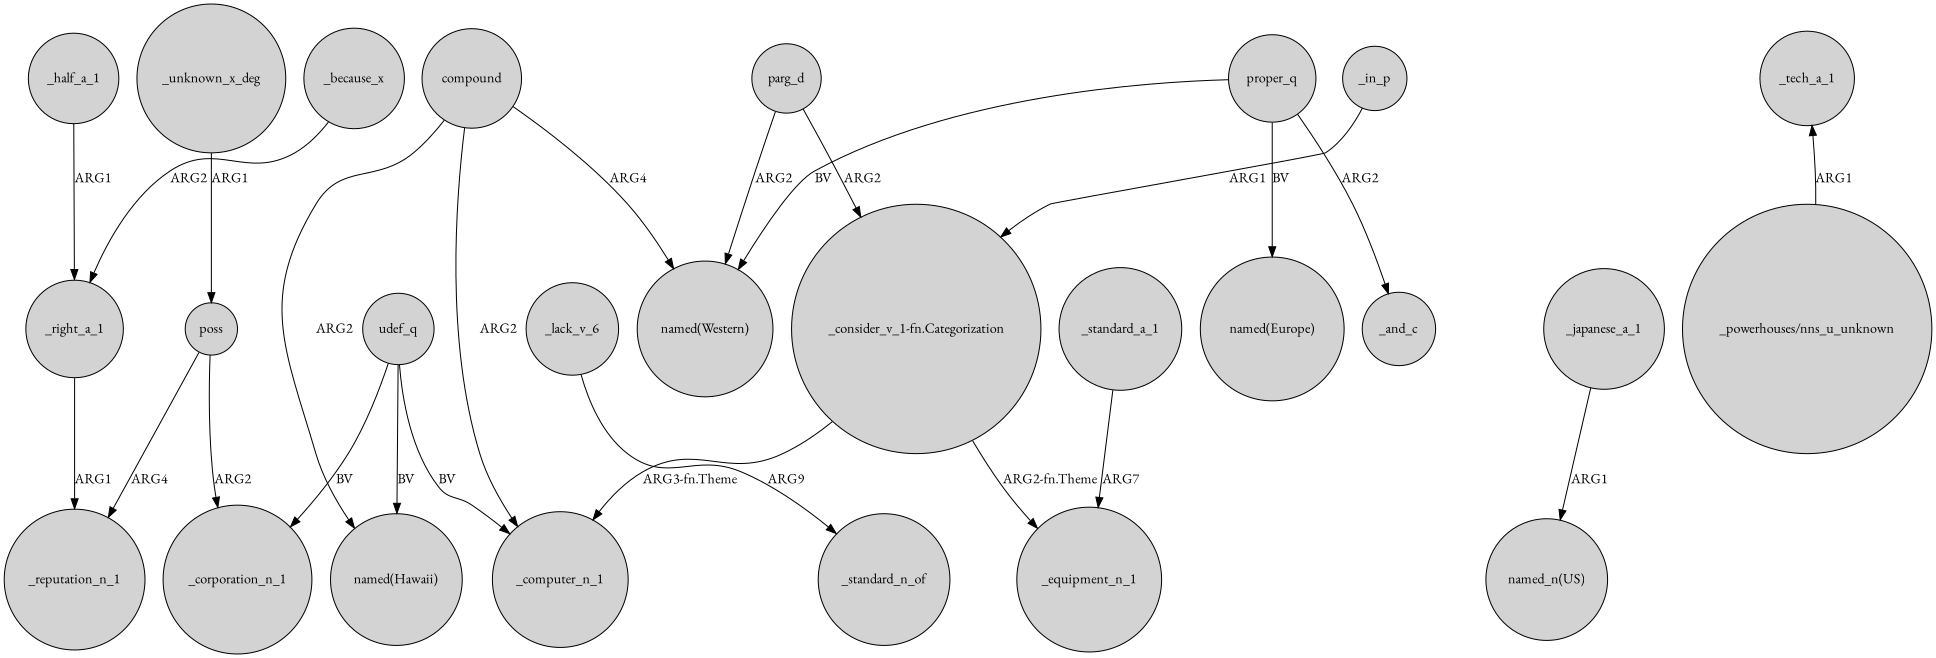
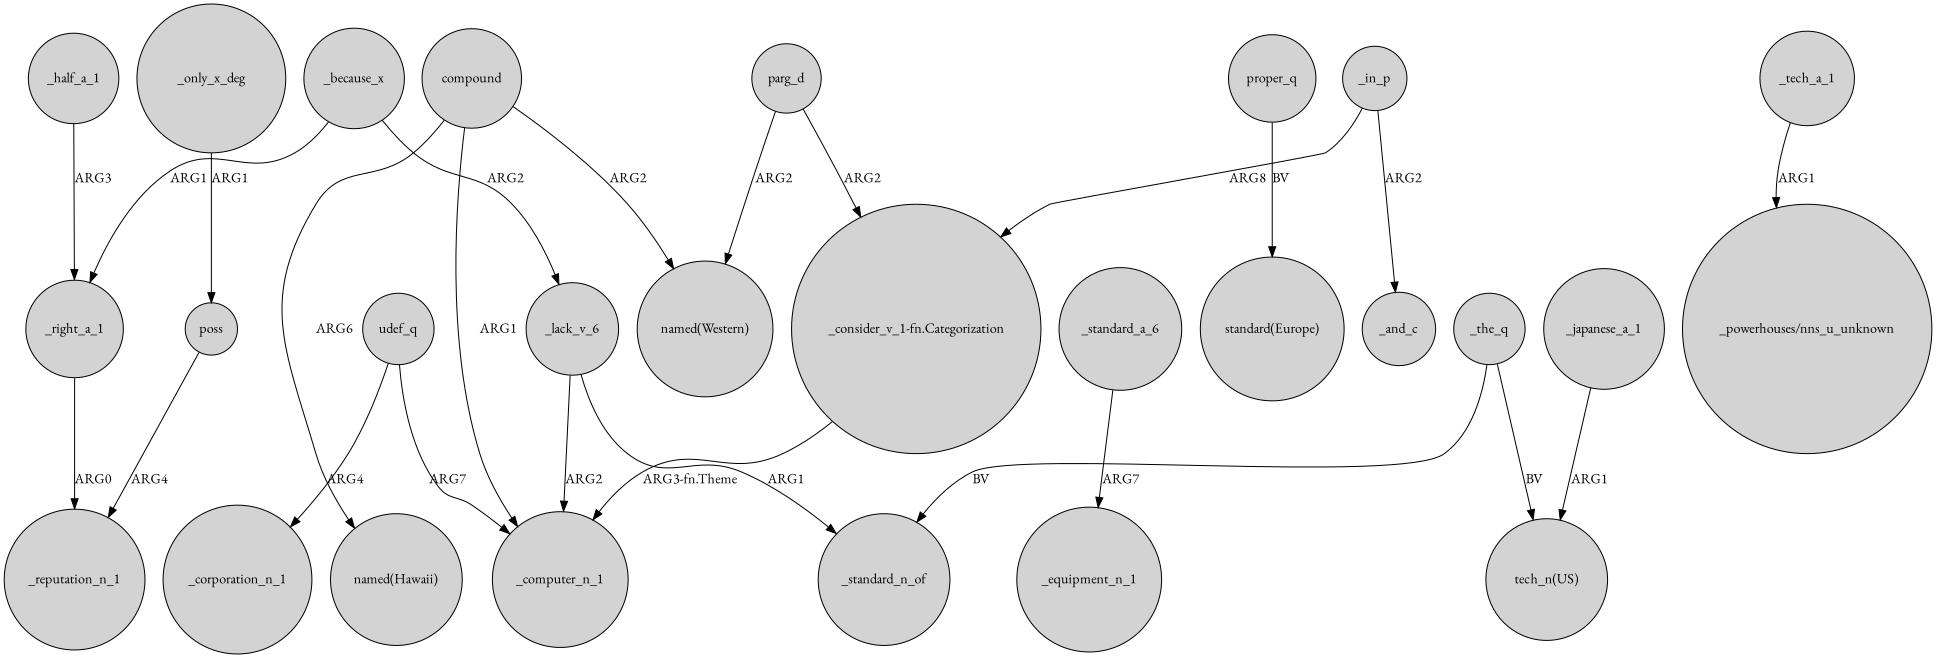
(211, 78) -> (211, 78)
(960, 116) -> none
(1815, 170) -> (1780, 159)
(93, 178) -> (93, 178)
(189, 178) -> (189, 178)
(628, 178) -> (628, 178)
(1248, 178) -> (1248, 178)
none -> (482, 183)
(1348, 196) -> (1386, 196)
(335, 329) -> (335, 329)
(498, 329) -> (498, 329)
(1120, 329) -> (1120, 329)
(1272, 329) -> (1272, 329)
none -> (1489, 329)
(210, 426) -> none
(398, 434) -> none
none -> (567, 438)
(93, 479) -> (93, 479)
(345, 479) -> (345, 479)
(448, 479) -> (448, 479)
(786, 479) -> (786, 479)
(999, 482) -> none
(1547, 580) -> (1547, 580)
